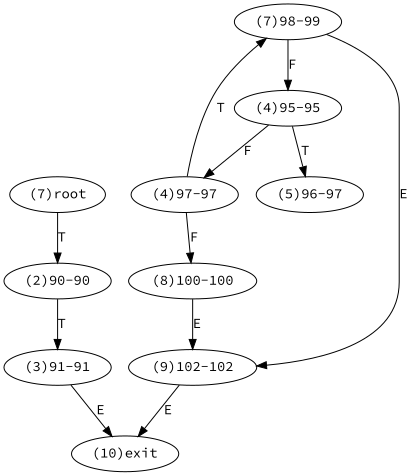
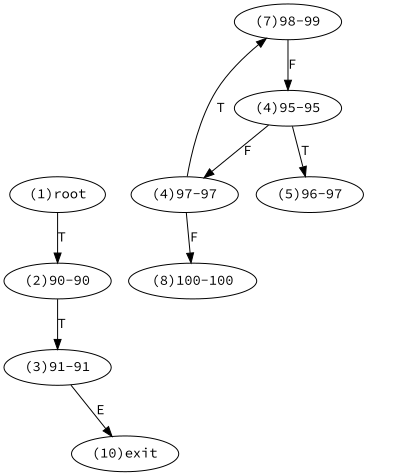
(58, 195) -> (58, 195)
(193, 367) -> none
